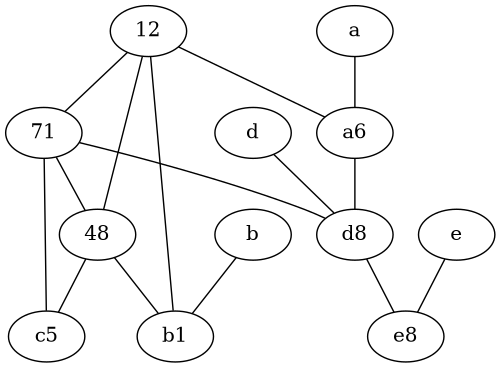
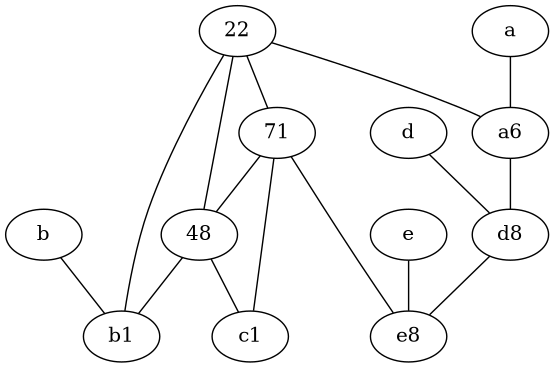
(148, 31) -> (238, 31)
(204, 176) -> (341, 235)
(47, 337) -> (250, 337)
